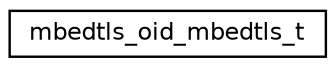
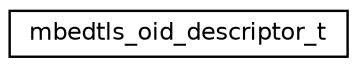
(168, 34) -> (179, 34)
